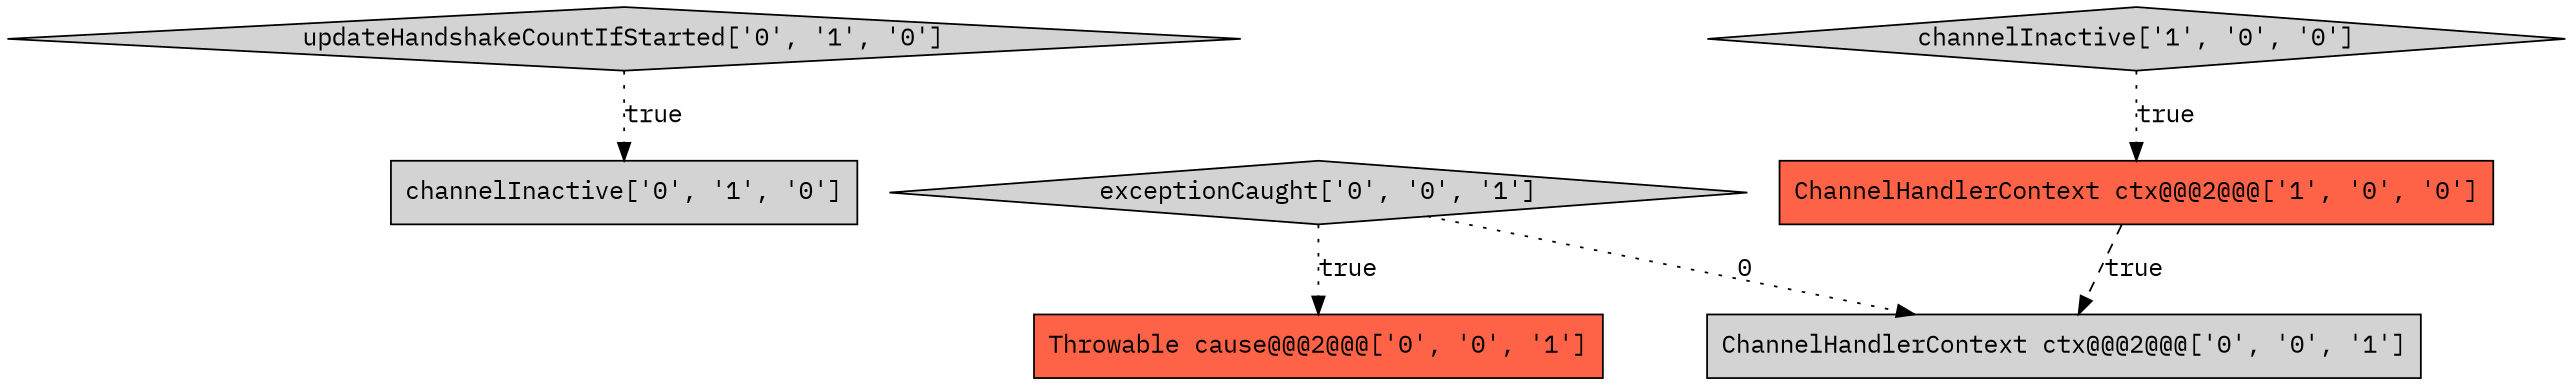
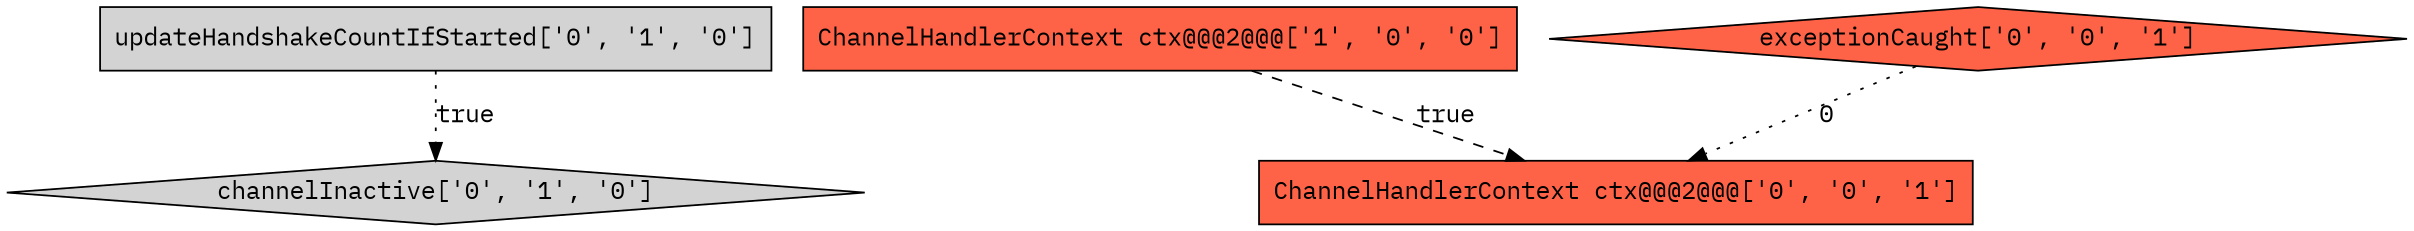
(624, 39) -> (436, 39)
(2136, 39) -> none
(624, 193) -> (436, 193)
(1318, 193) -> (1978, 39)
(1318, 346) -> none
(2064, 346) -> (1616, 193)
